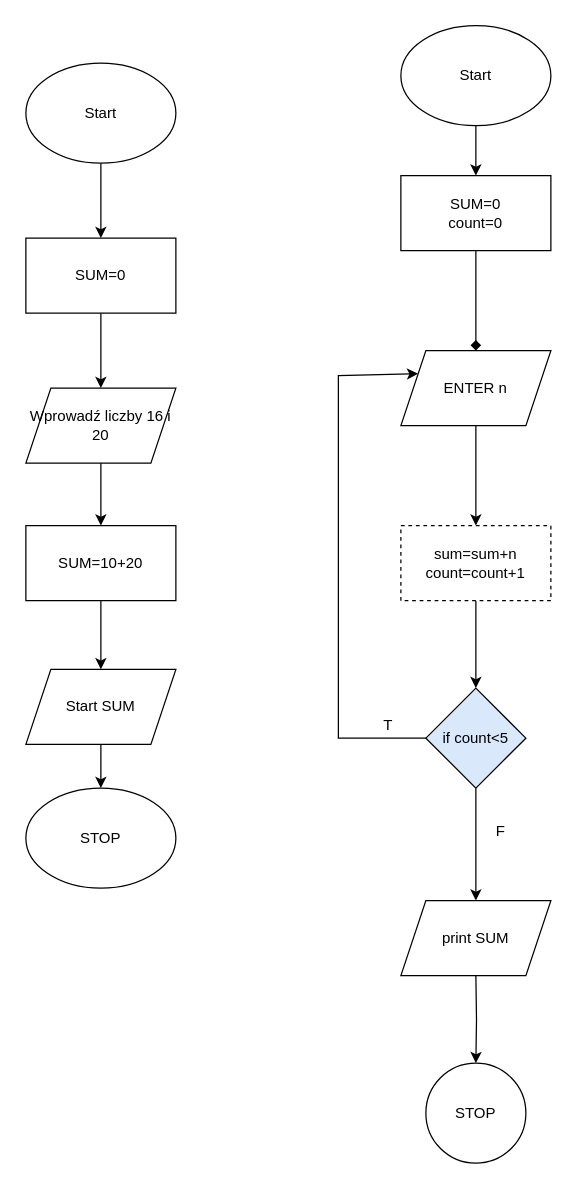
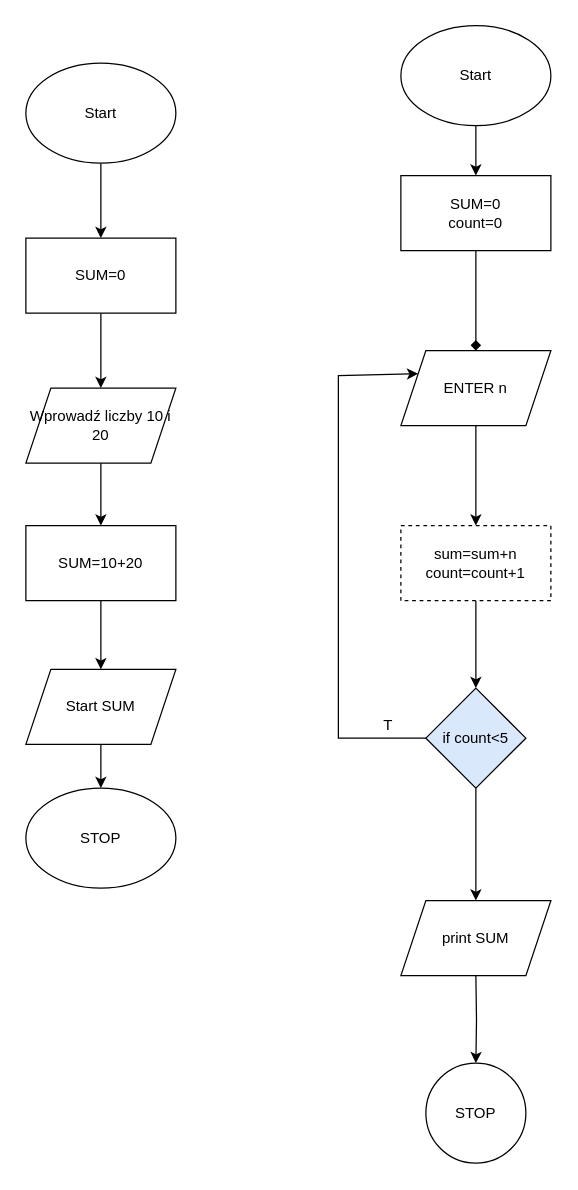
(101, 426) -> (101, 426)
(501, 832) -> none
